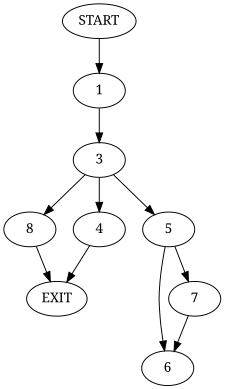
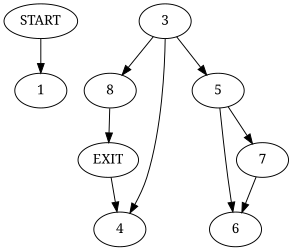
(99, 121) -> none
(81, 260) -> (113, 190)
